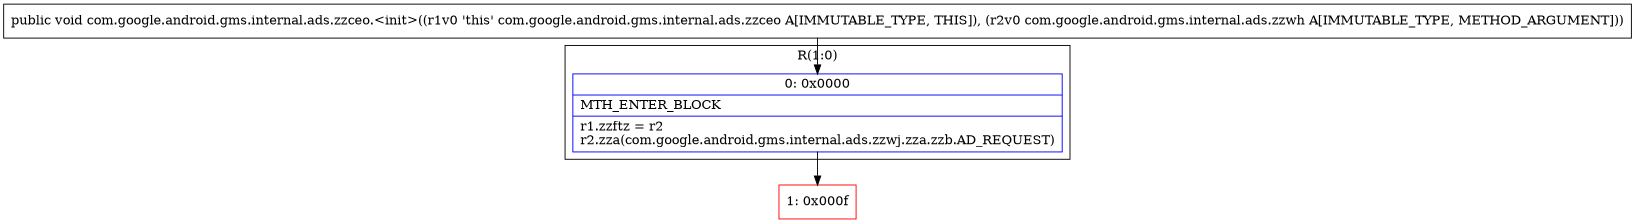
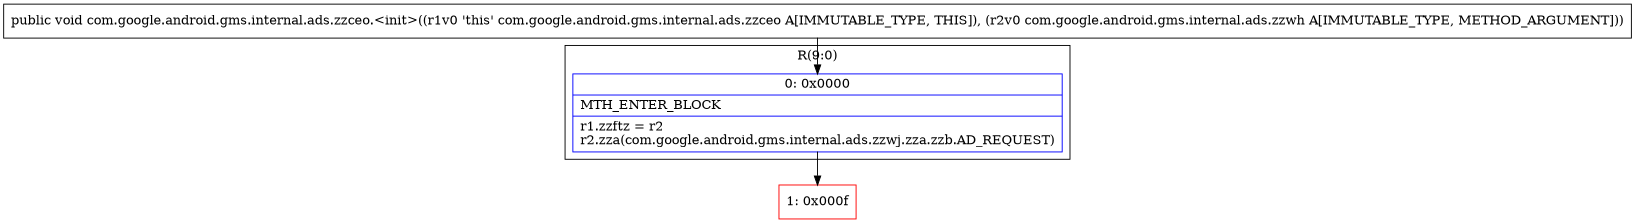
(818, 56) -> (818, 56)
